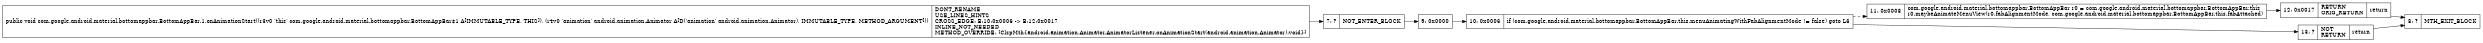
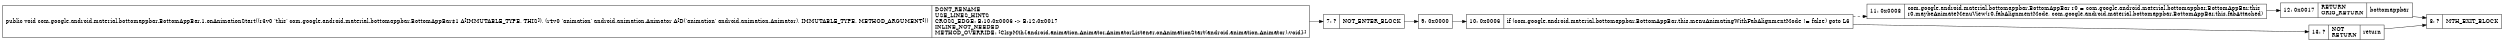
(2379, 10) -> (2390, 10)
